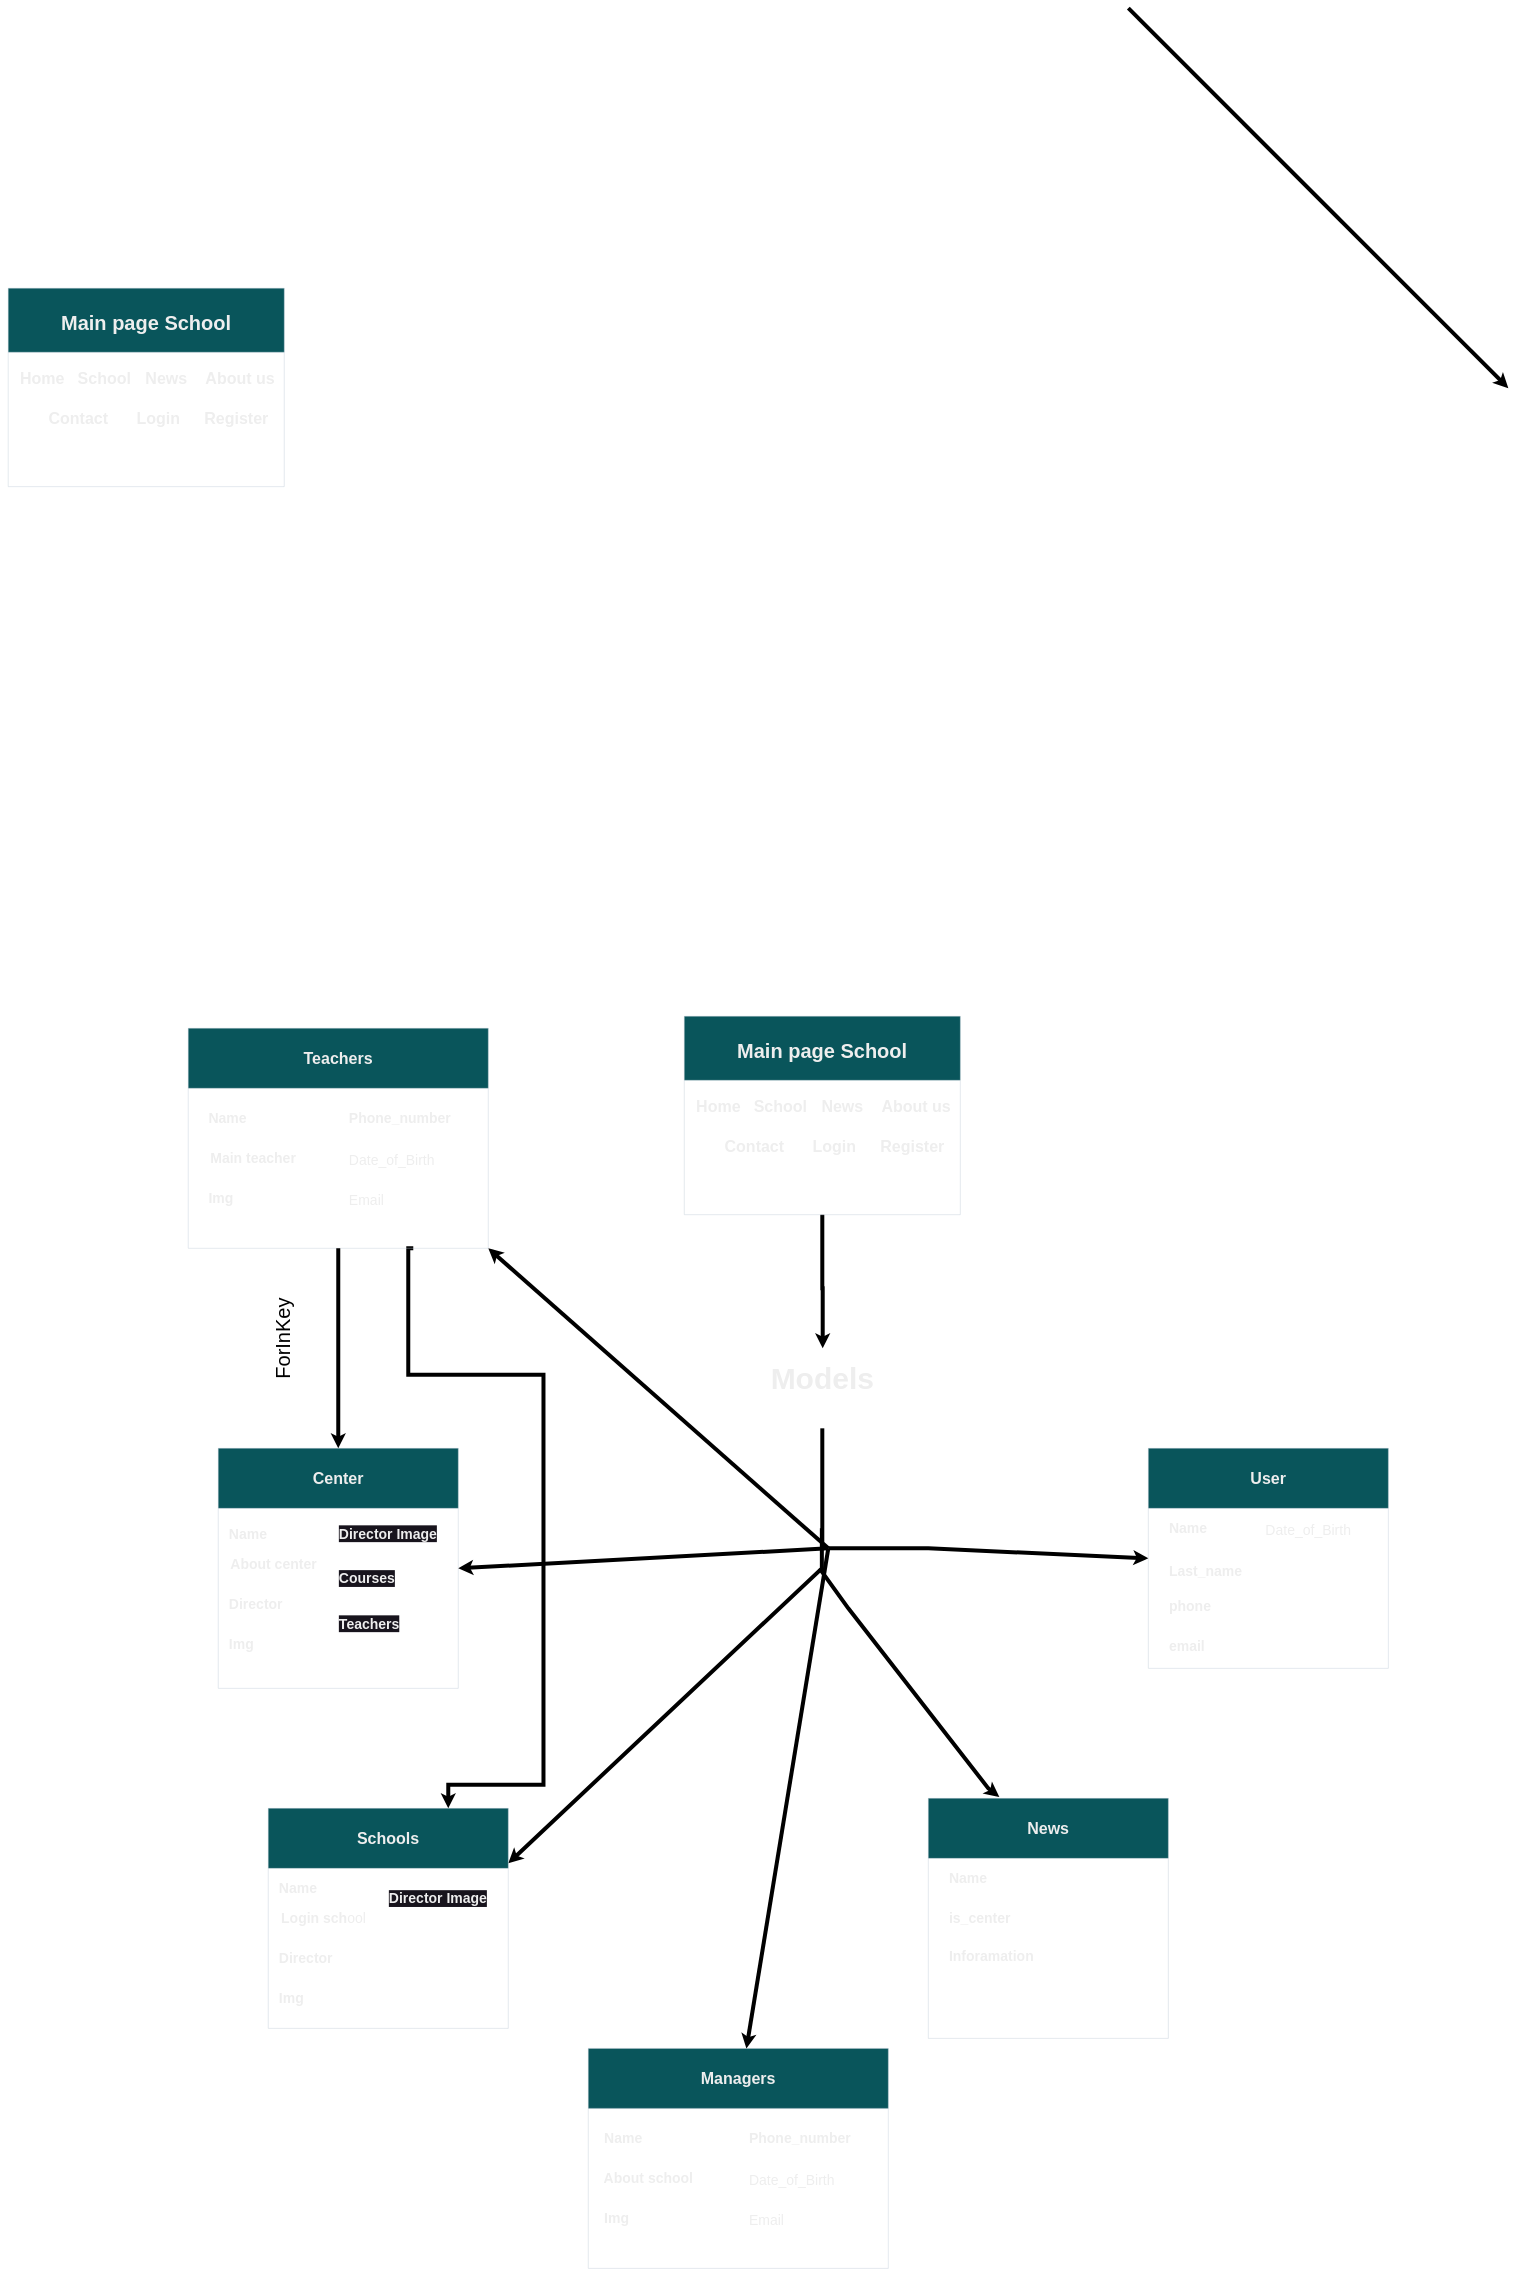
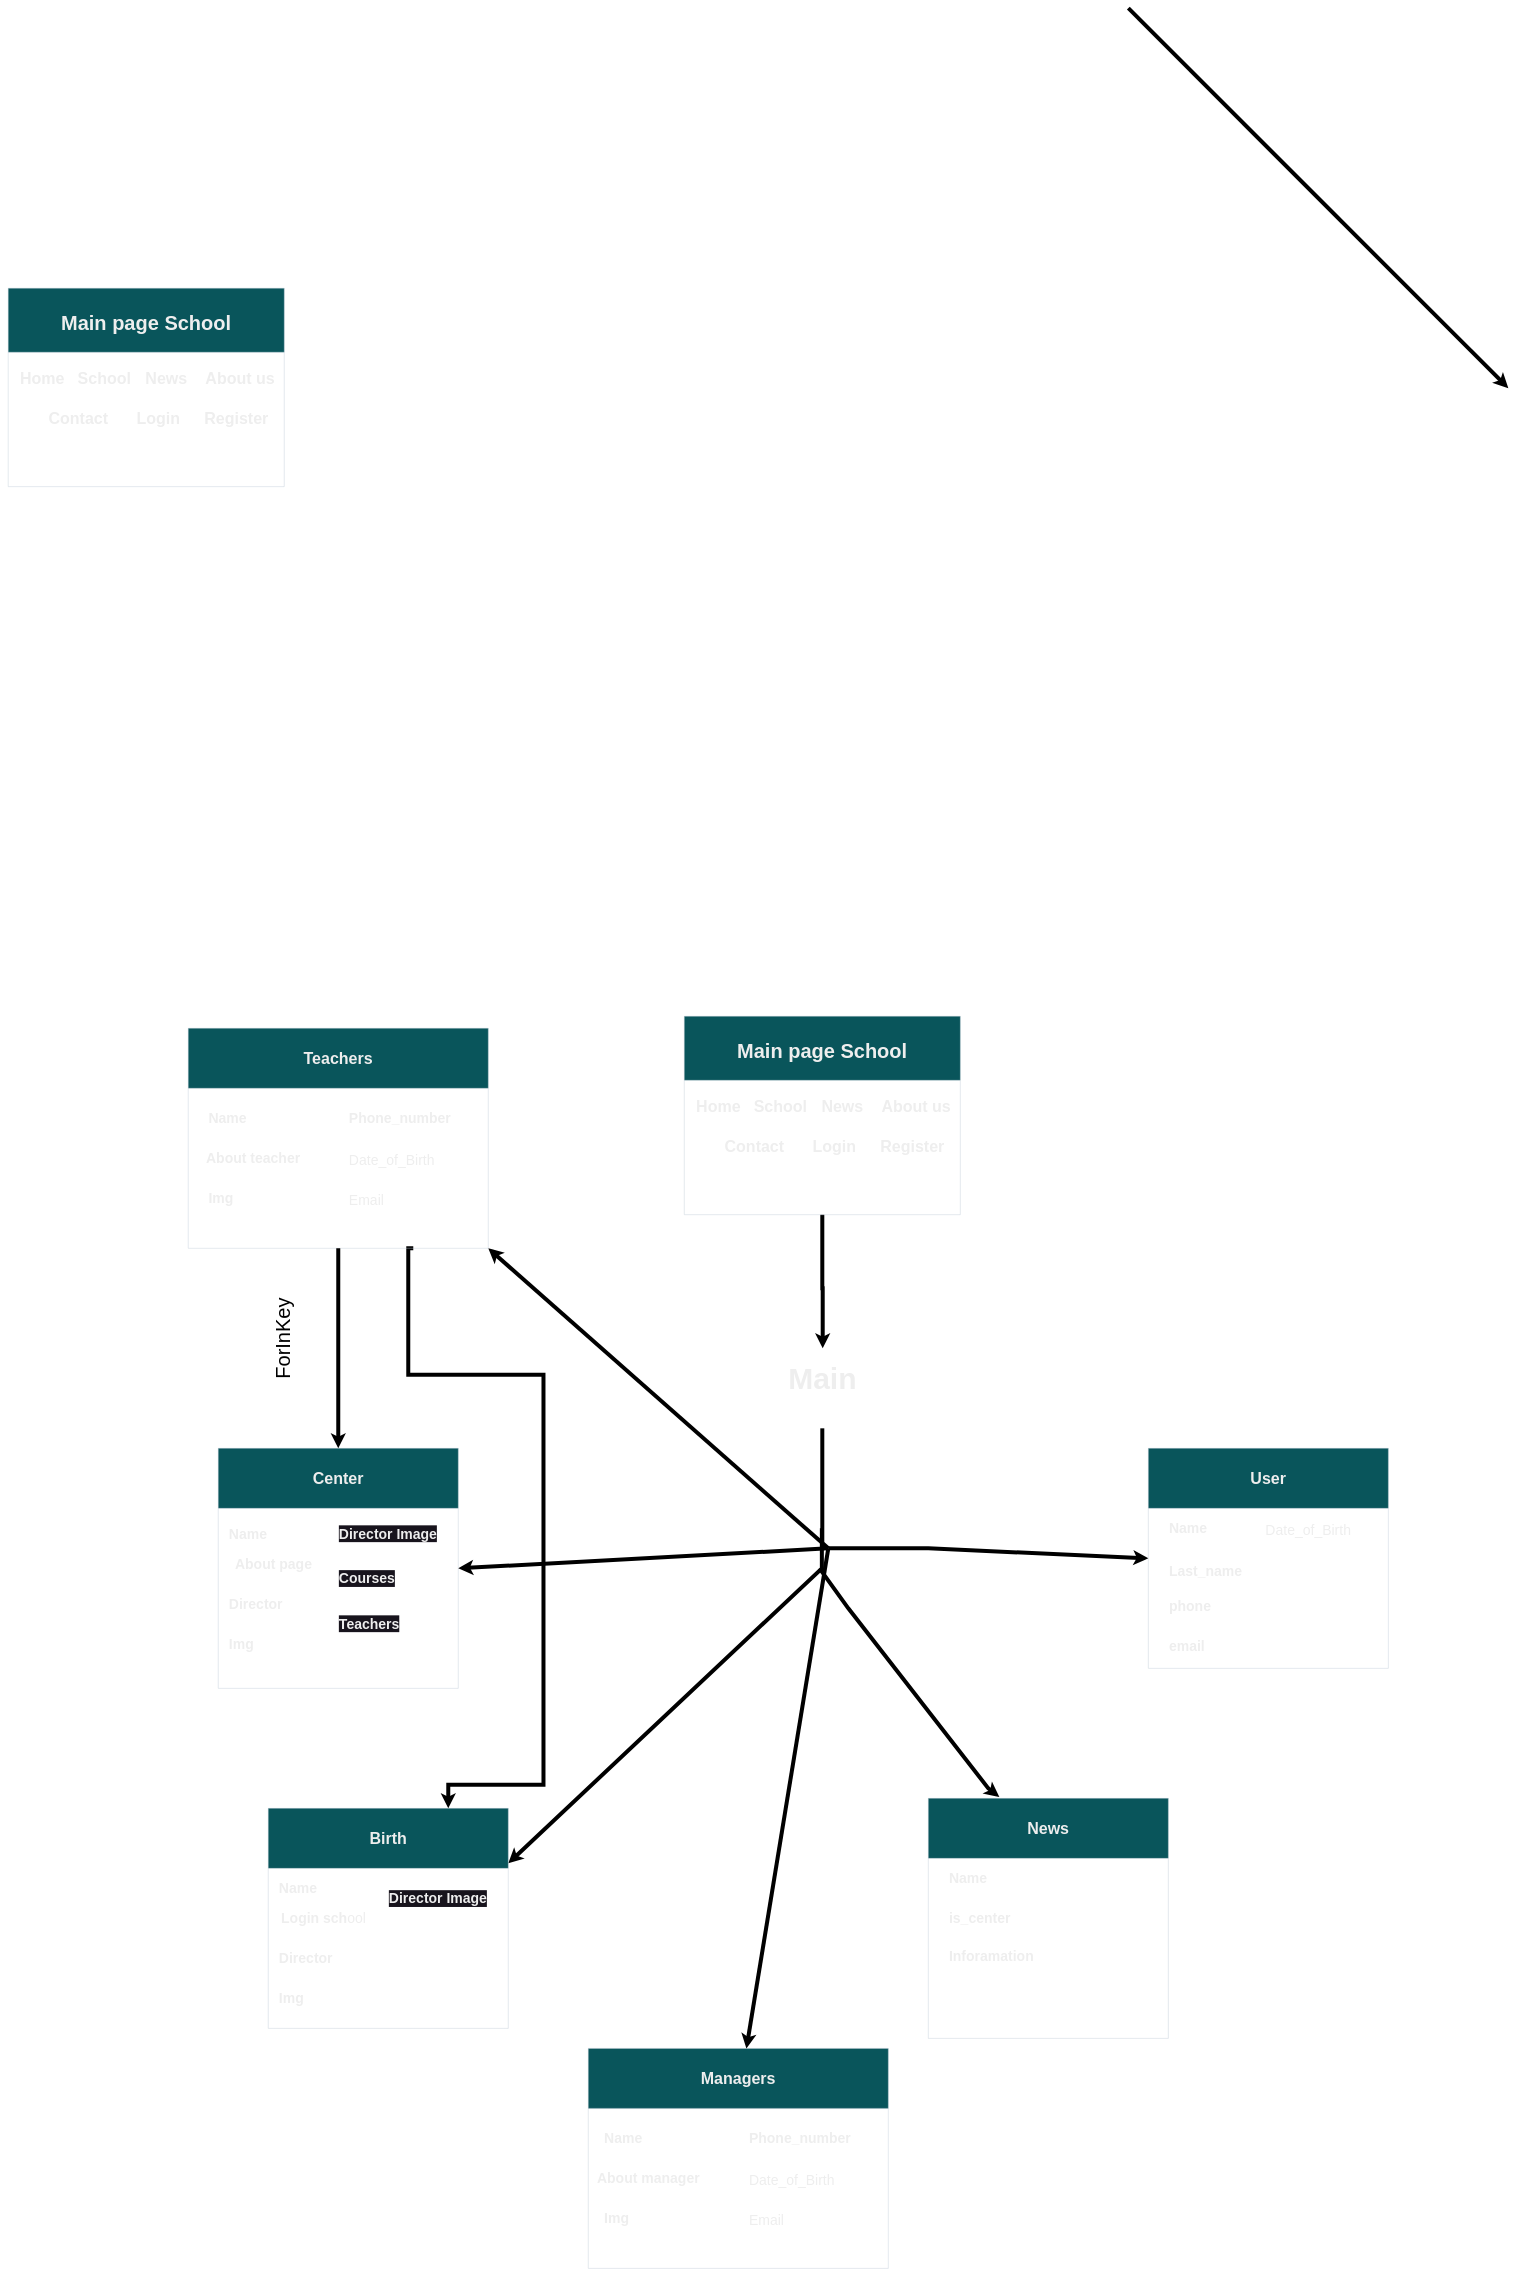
(253, 1158) -> (253, 1158)
(822, 1378) -> (822, 1378)
(274, 1563) -> (274, 1563)
(388, 1838) -> (388, 1838)
(648, 2178) -> (648, 2178)
